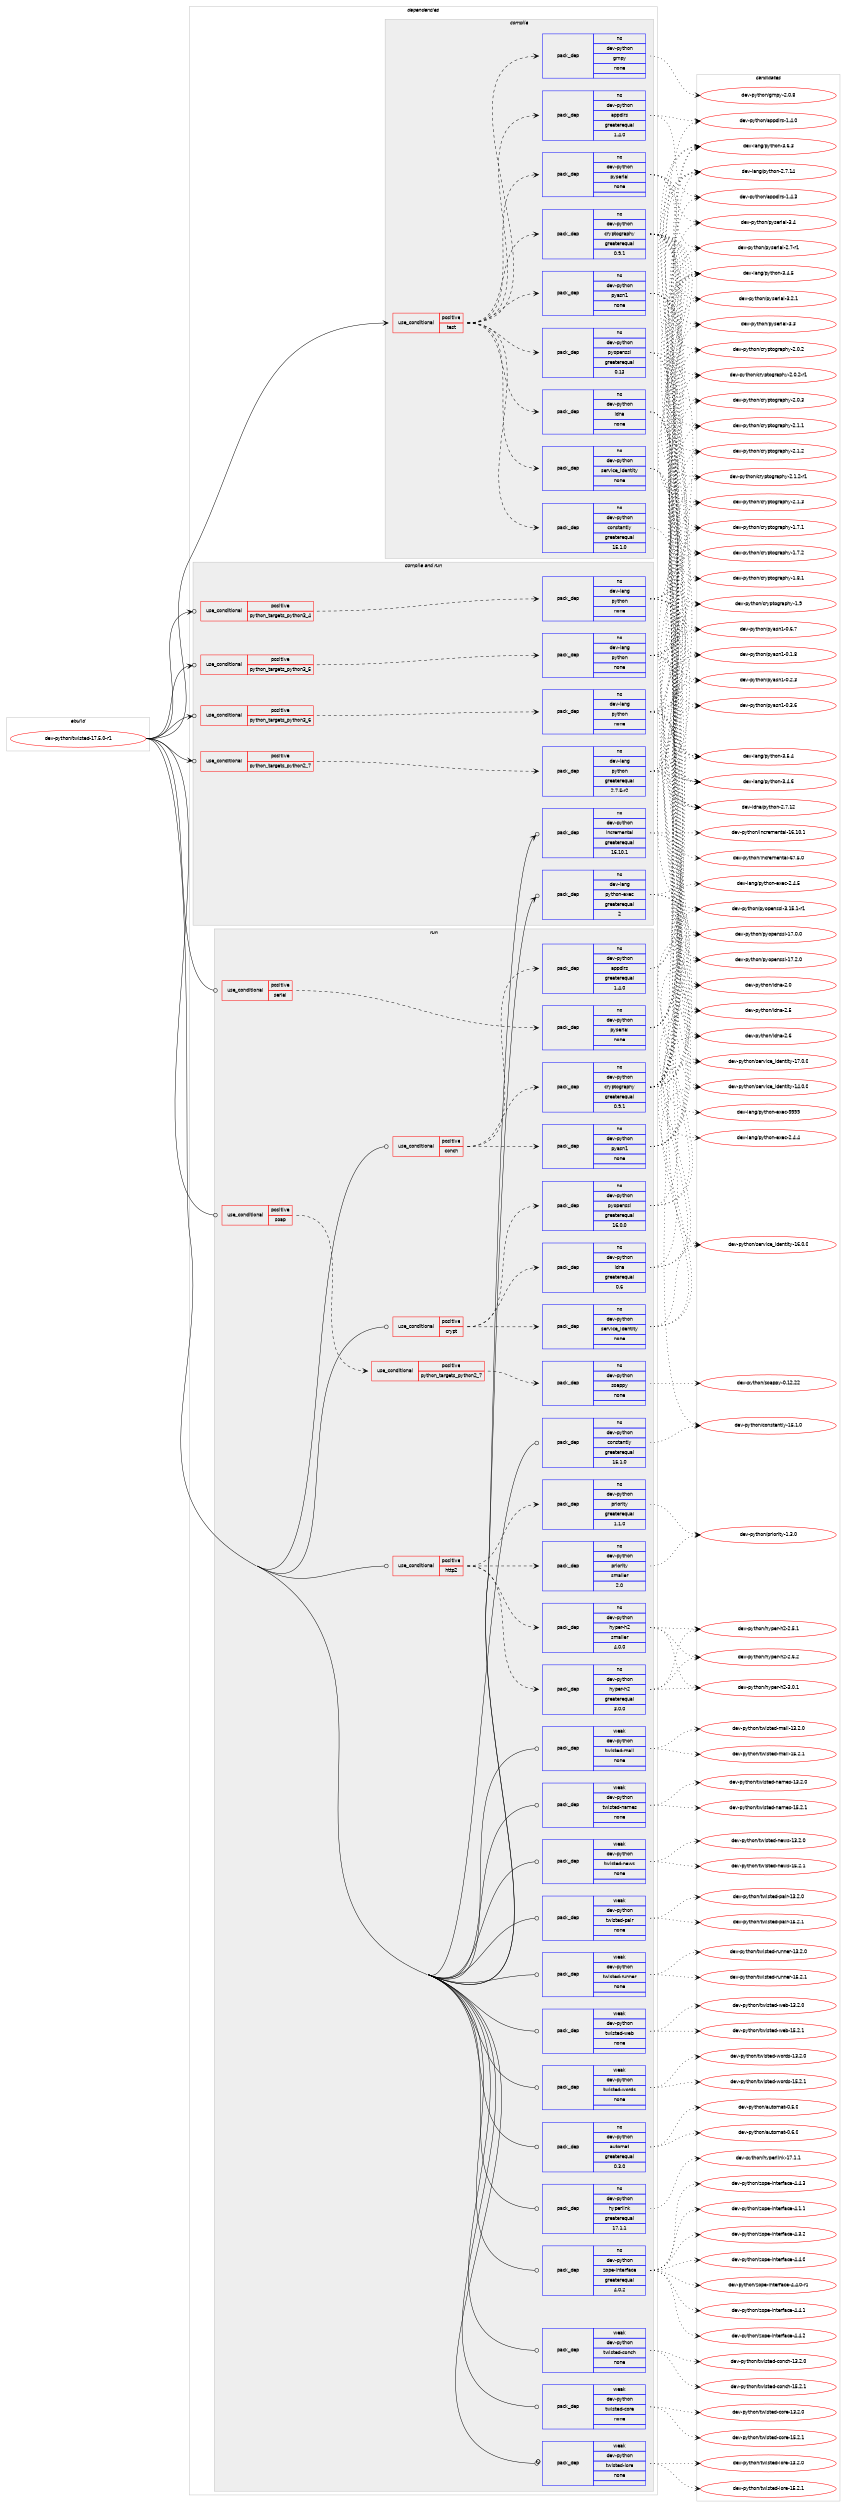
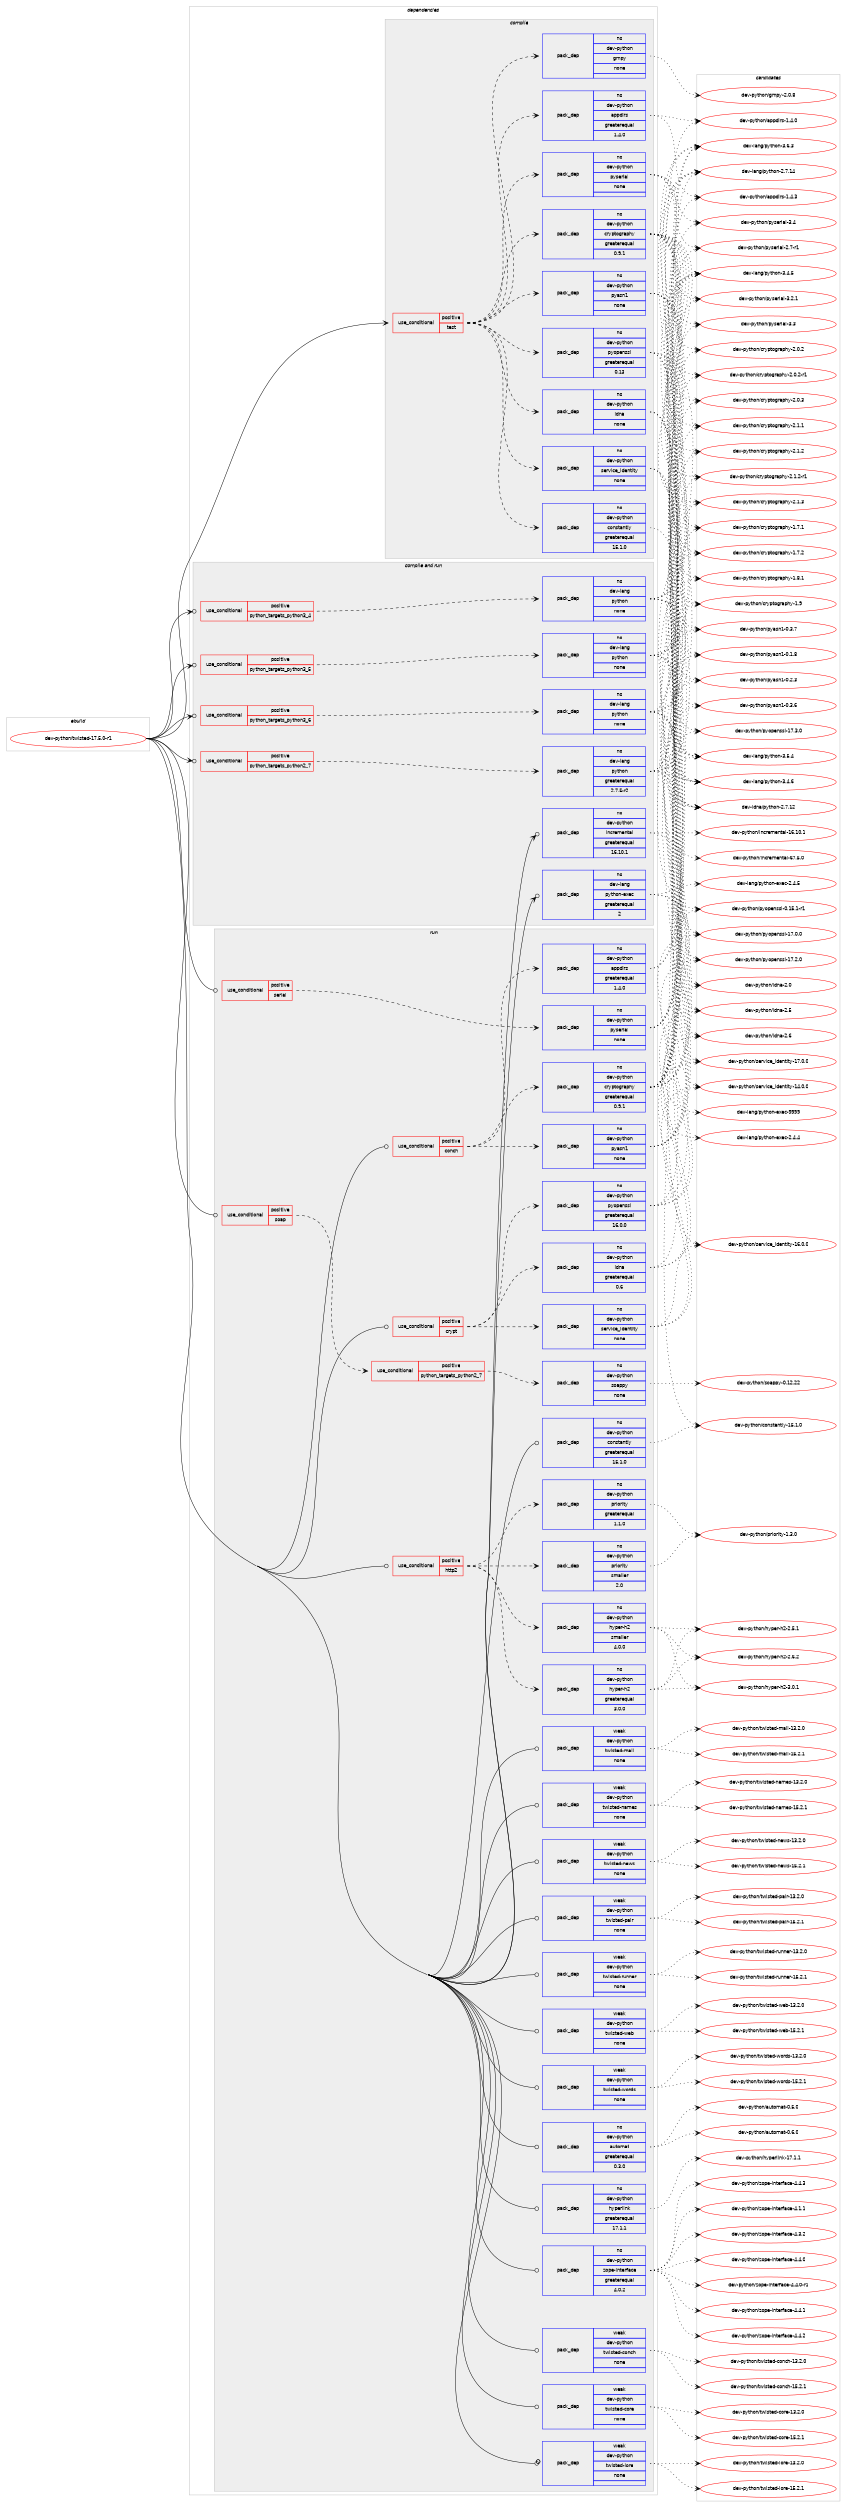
(768, 630) -> (768, 630)
none -> (768, 731)
(768, 909) -> (768, 909)
